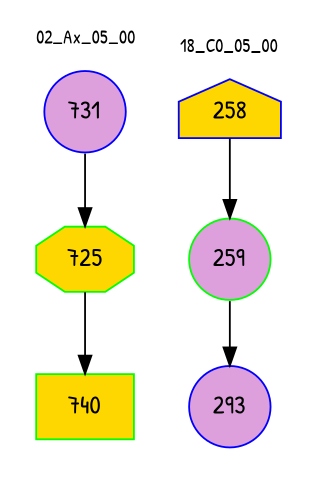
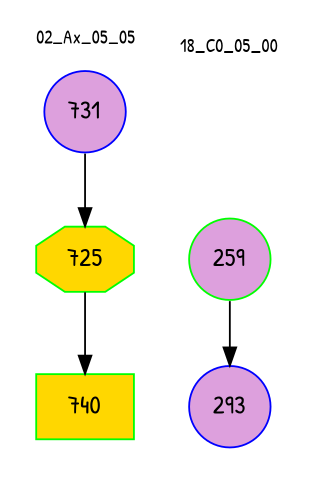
(86, 39) -> (86, 39)
(230, 112) -> none
